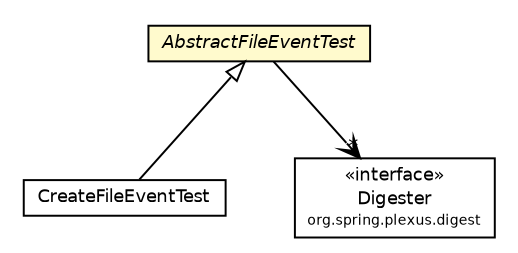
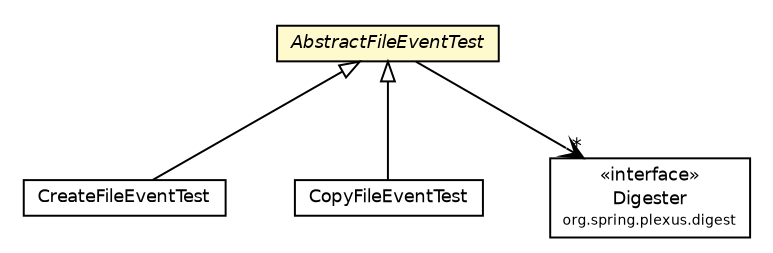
none -> (388, 198)
